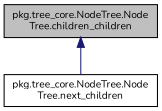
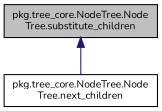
(81, 21) -> (81, 21)
